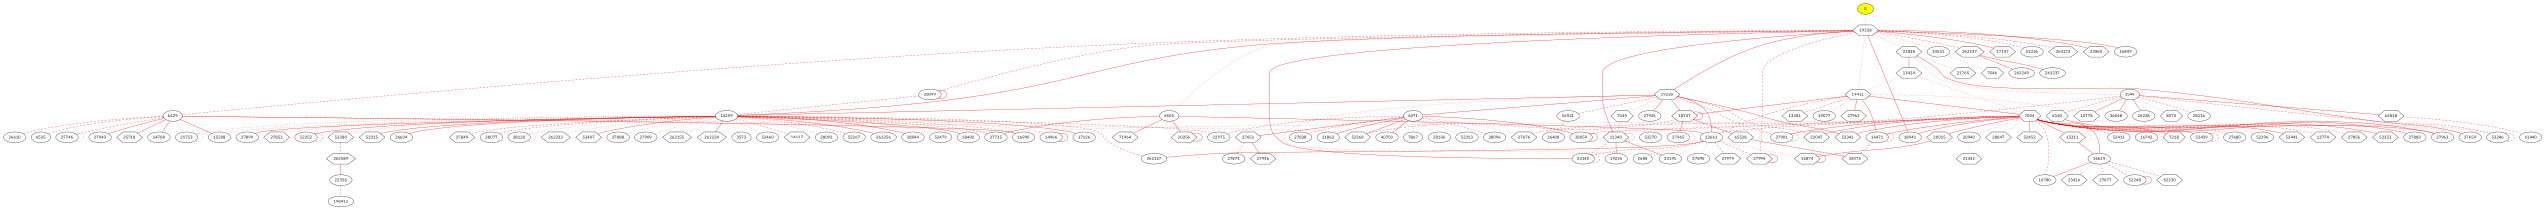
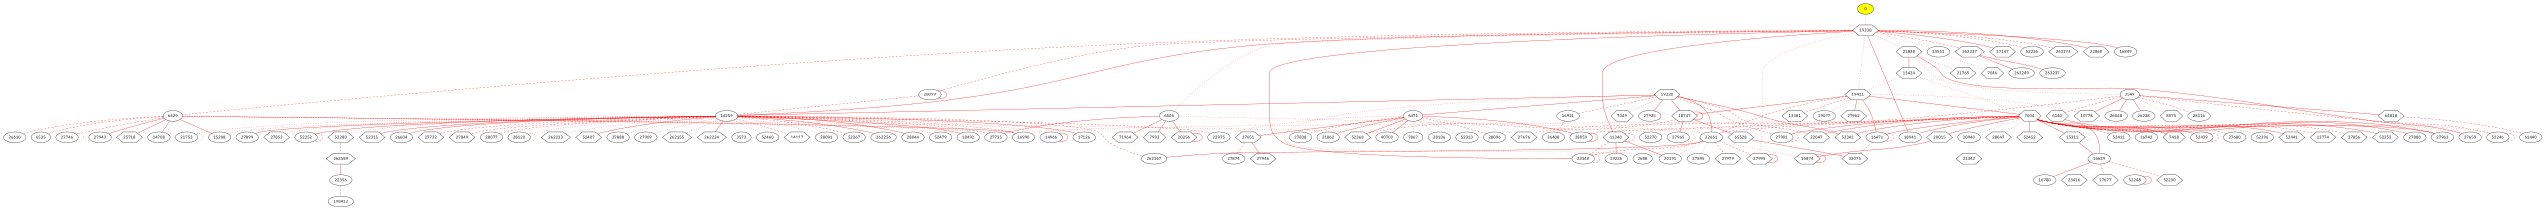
(1759, 46) -> none
(1768, 63) -> (1768, 63)
(1301, 121) -> (1301, 121)
(1362, 121) -> (1362, 121)
none -> (431, 137)
none -> (1155, 137)
(2174, 137) -> (2174, 137)
(2049, 146) -> none
(2117, 169) -> none
